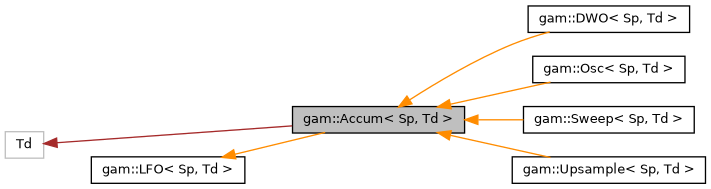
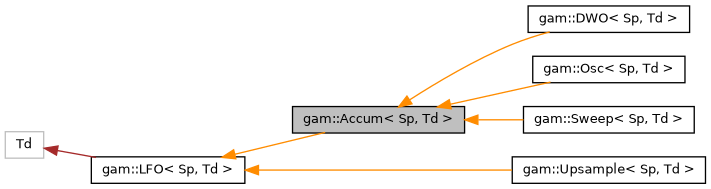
(175, 134) -> (77, 154)
(500, 146) -> (385, 170)
